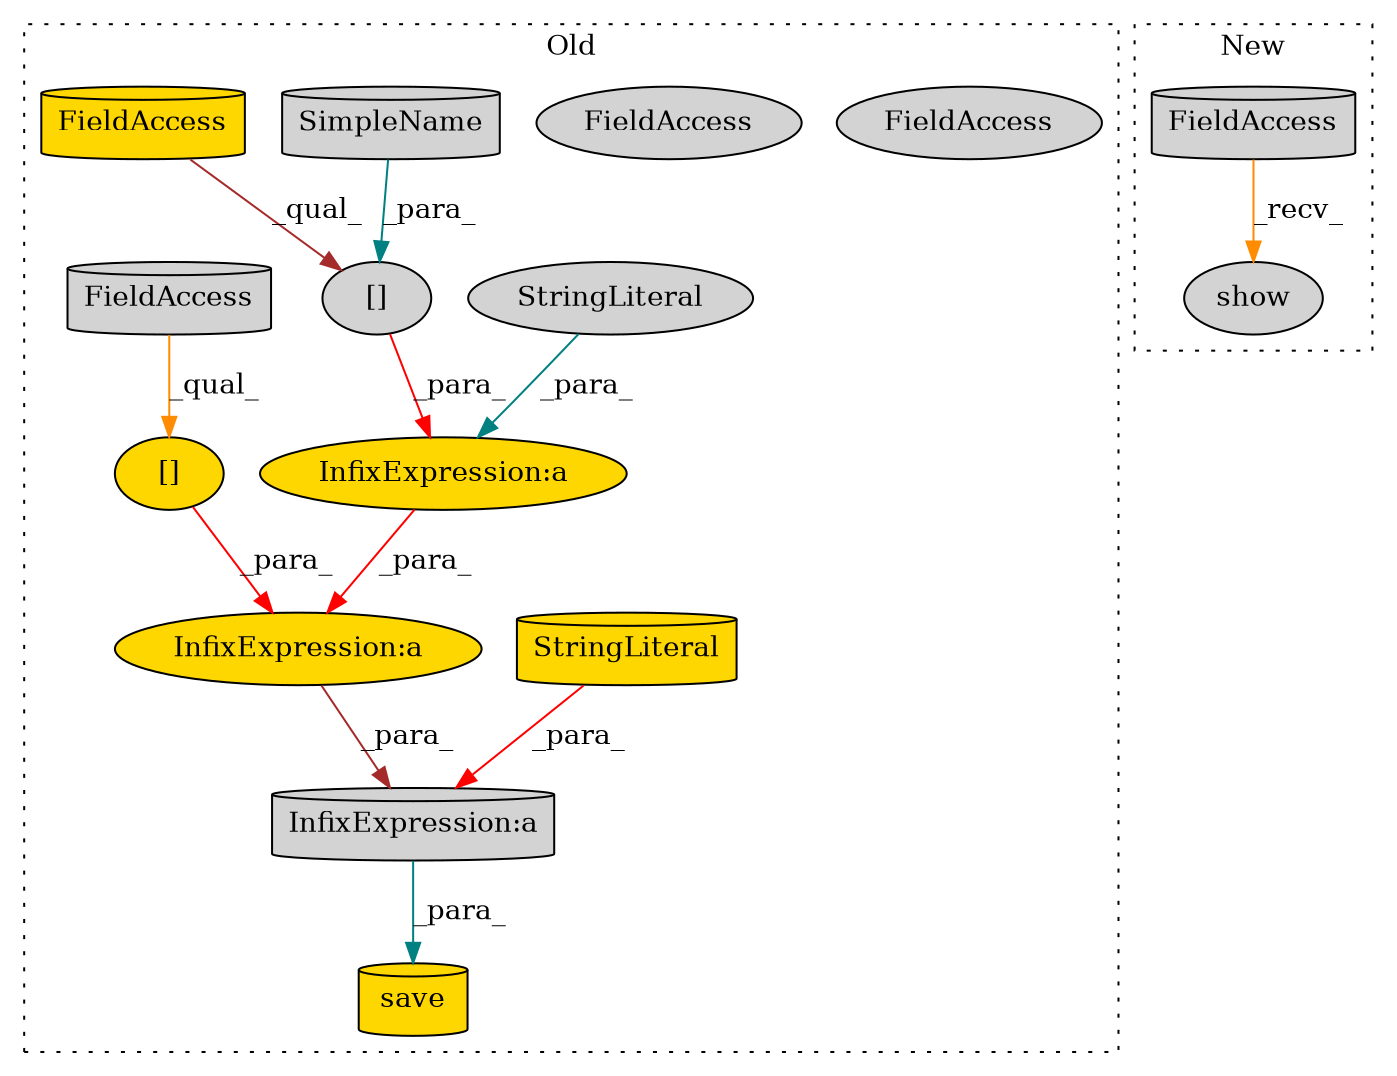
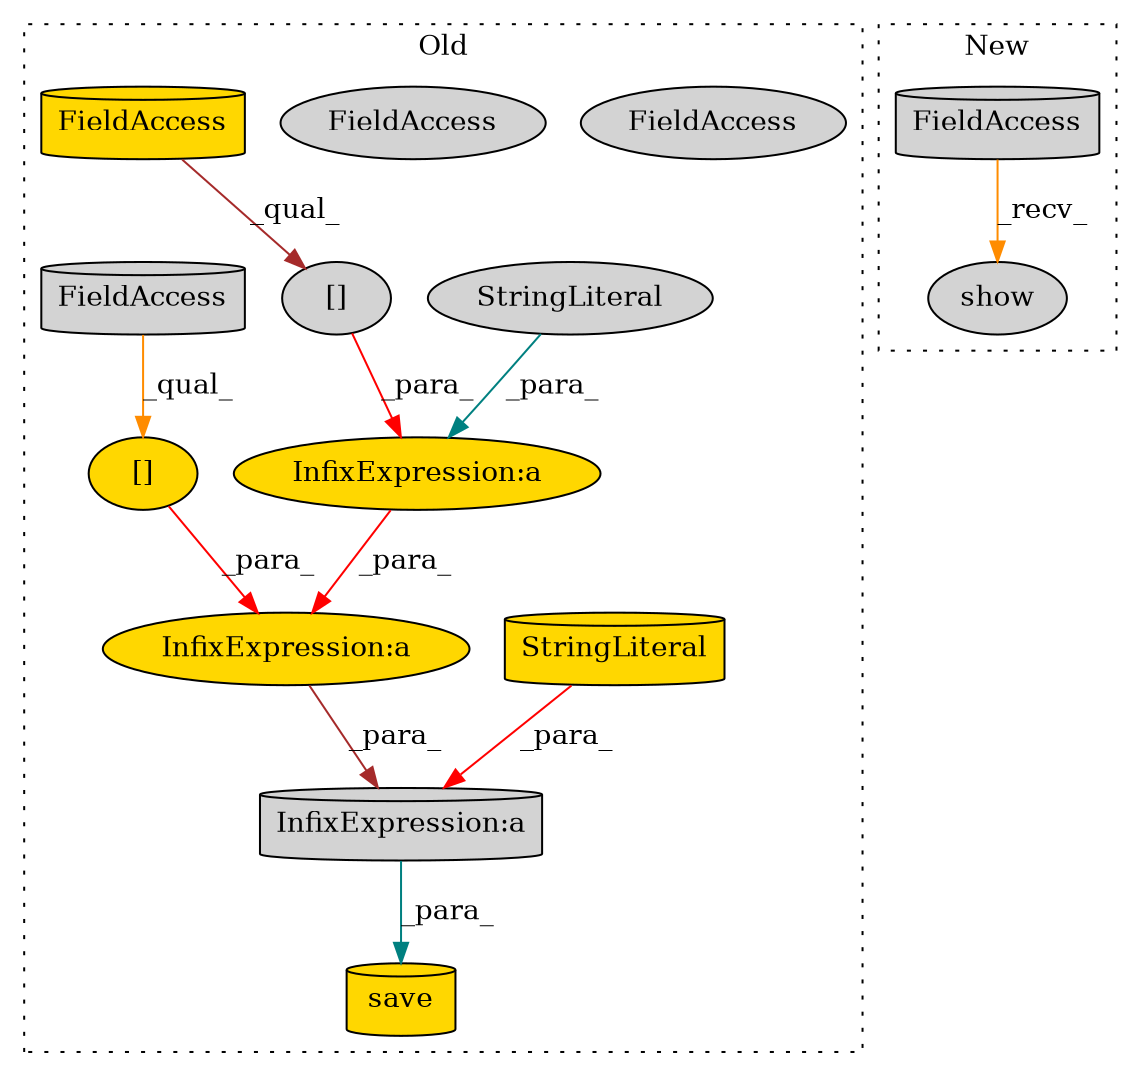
(391, 123) -> none
